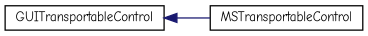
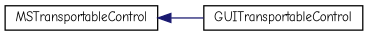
(194, 18) -> (187, 18)
